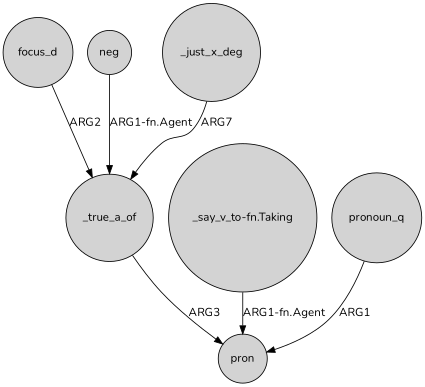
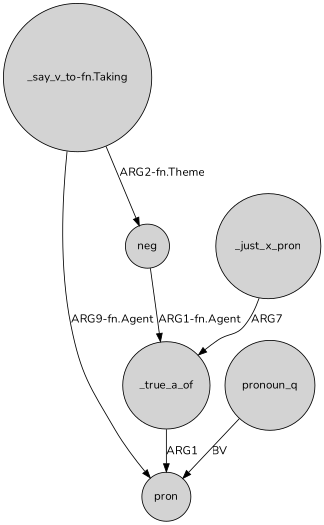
(38, 52) -> none
(212, 52) -> (268, 246)
none -> (121, 182)
(205, 313) -> (182, 451)
(284, 313) -> (113, 319)
(355, 313) -> (219, 451)
